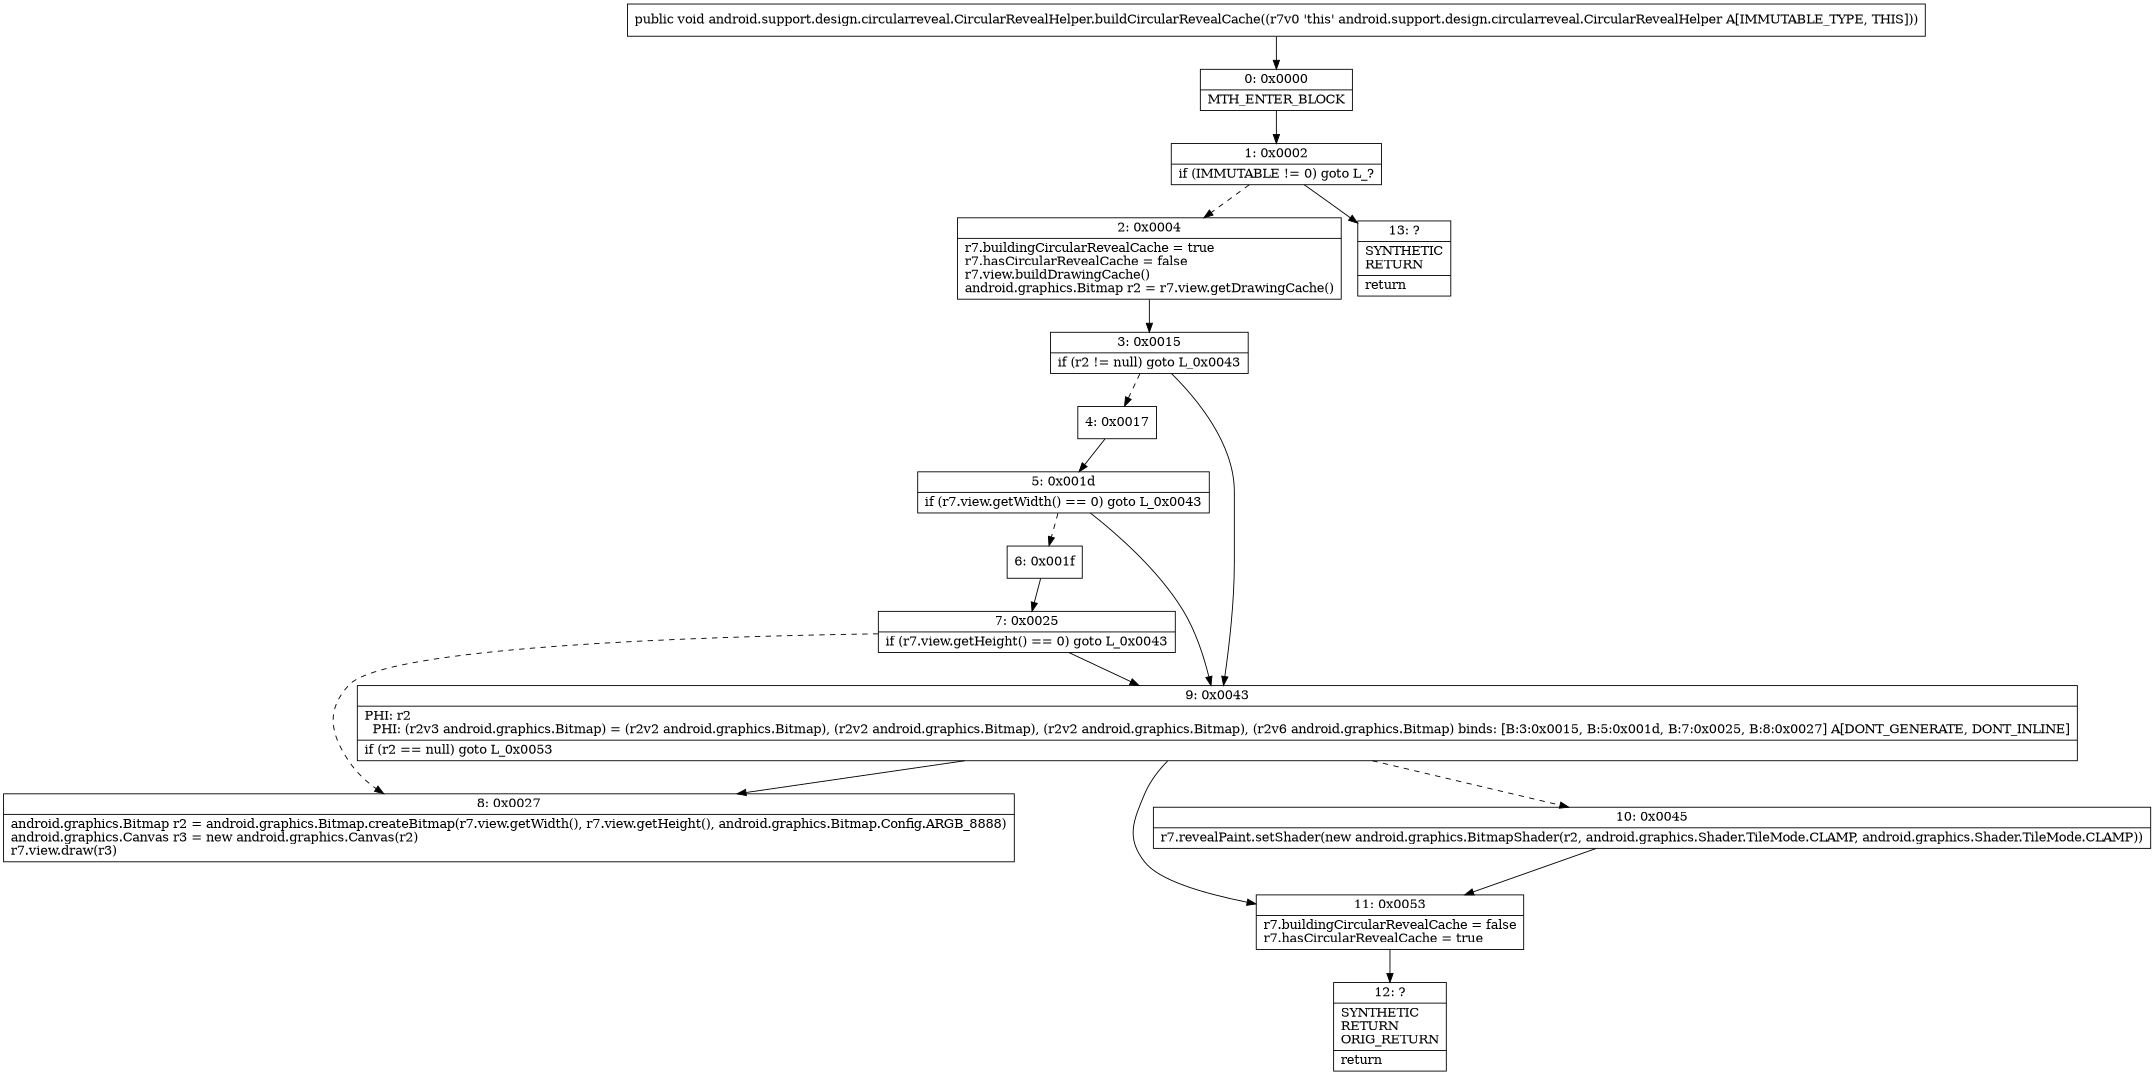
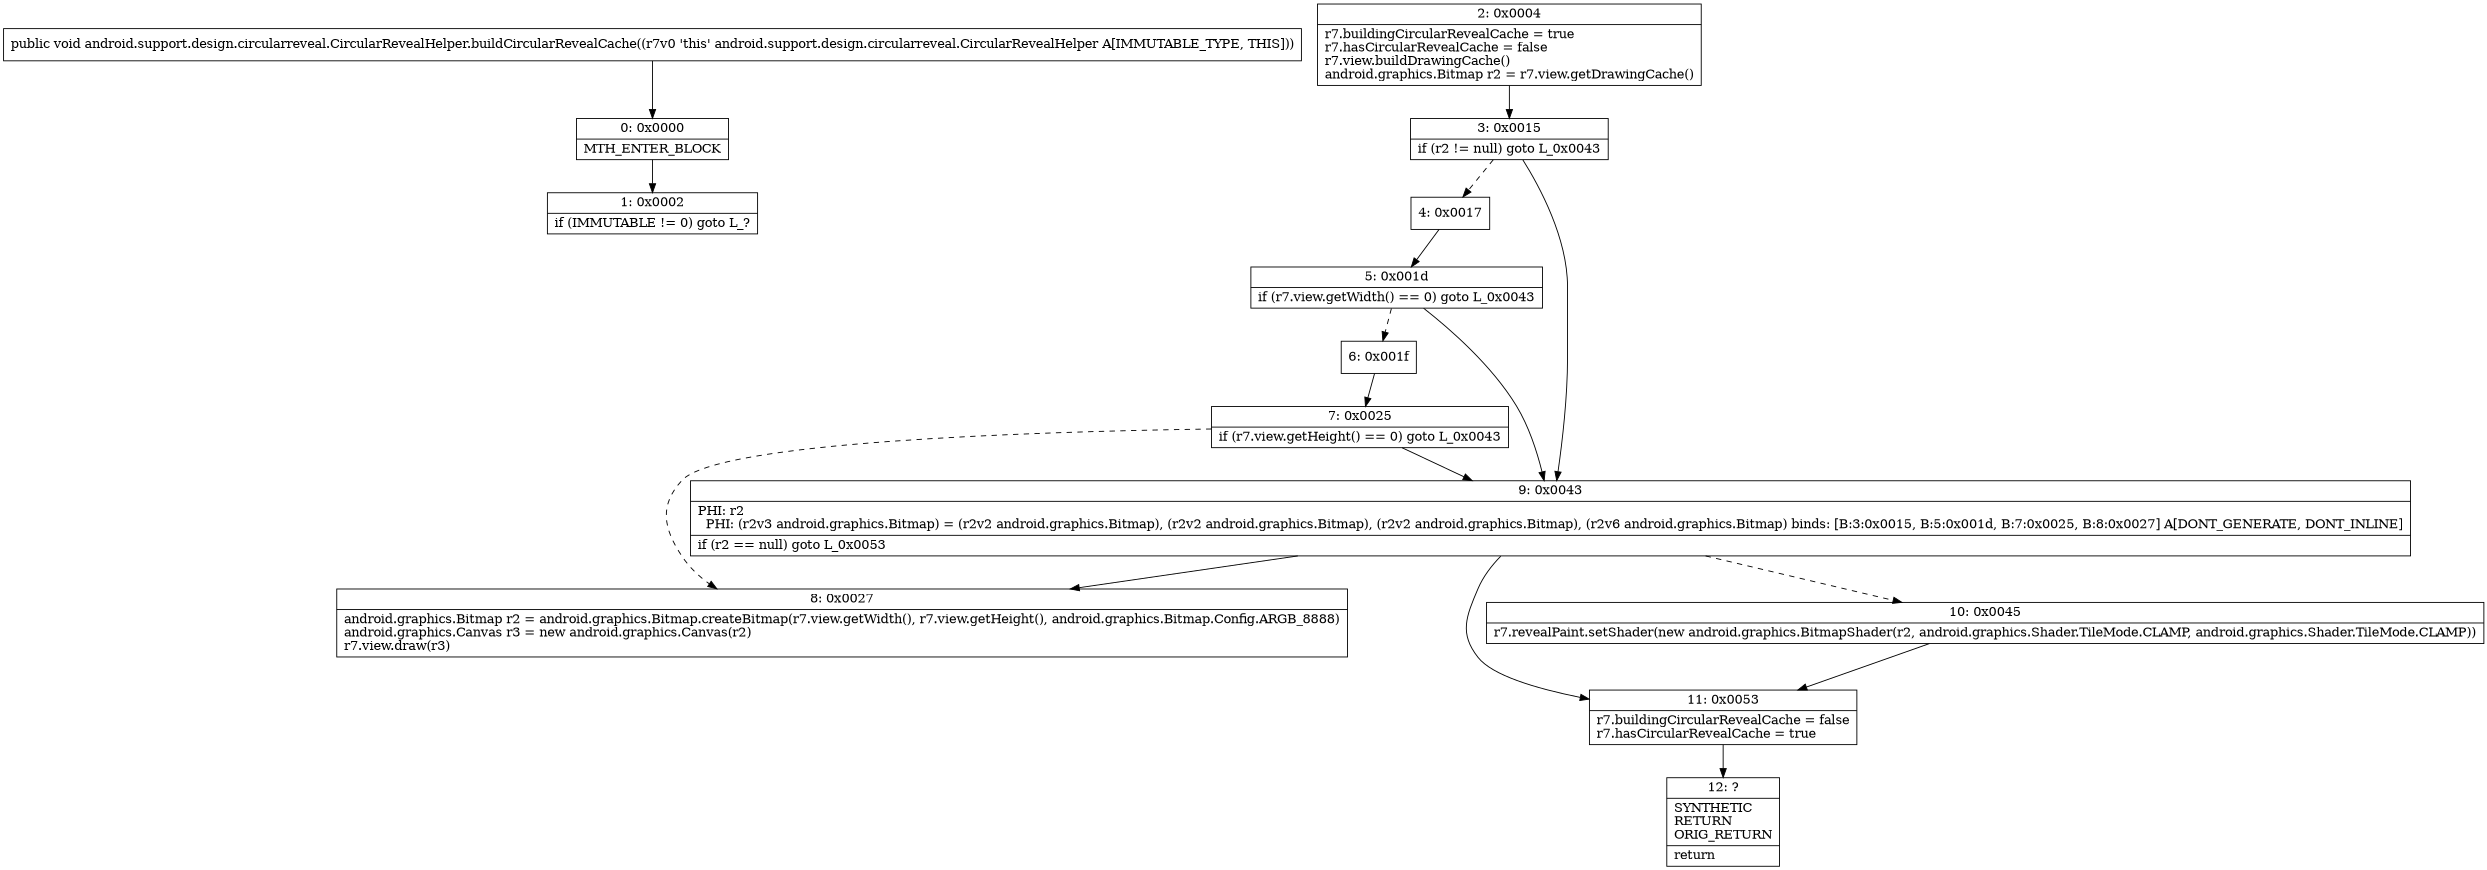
(1230, 199) -> none
(1404, 258) -> none
